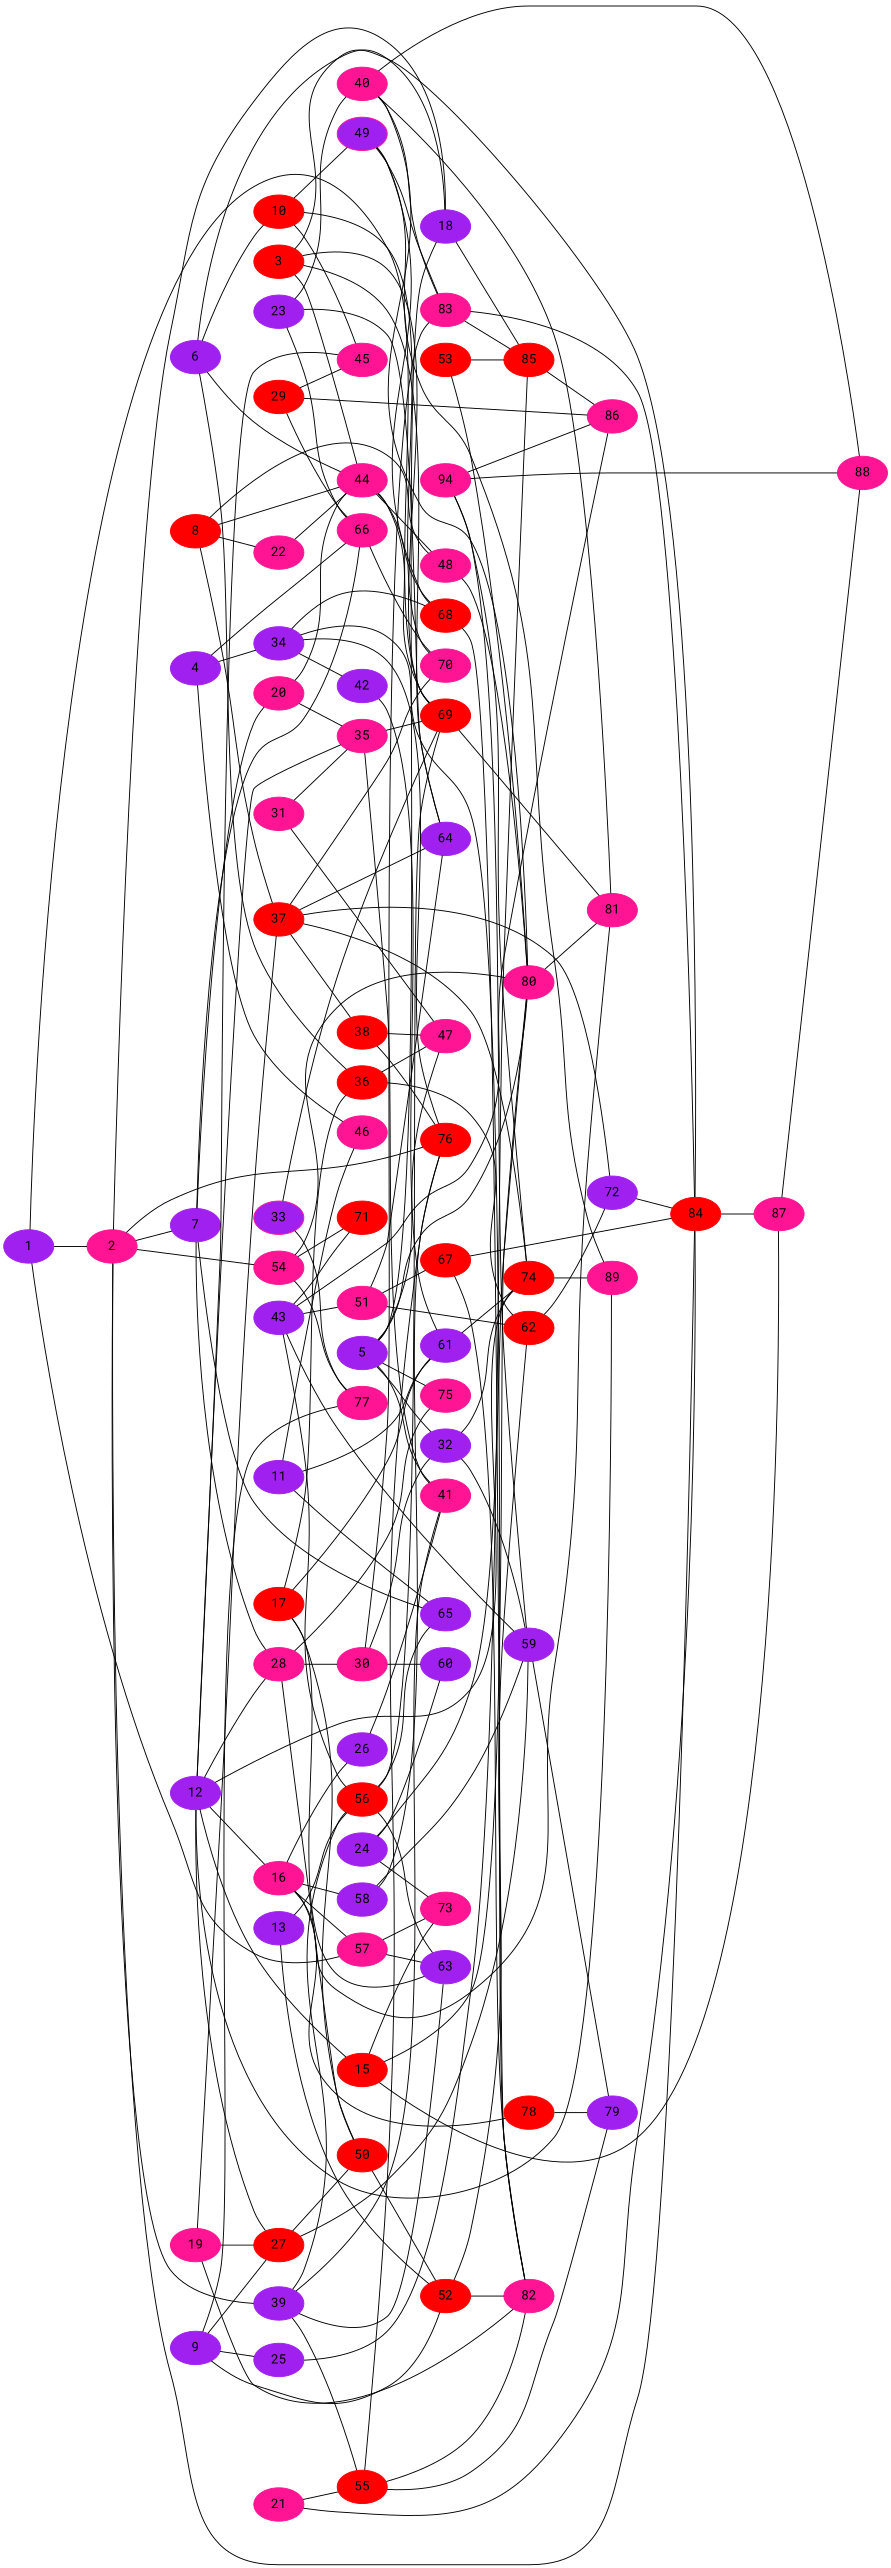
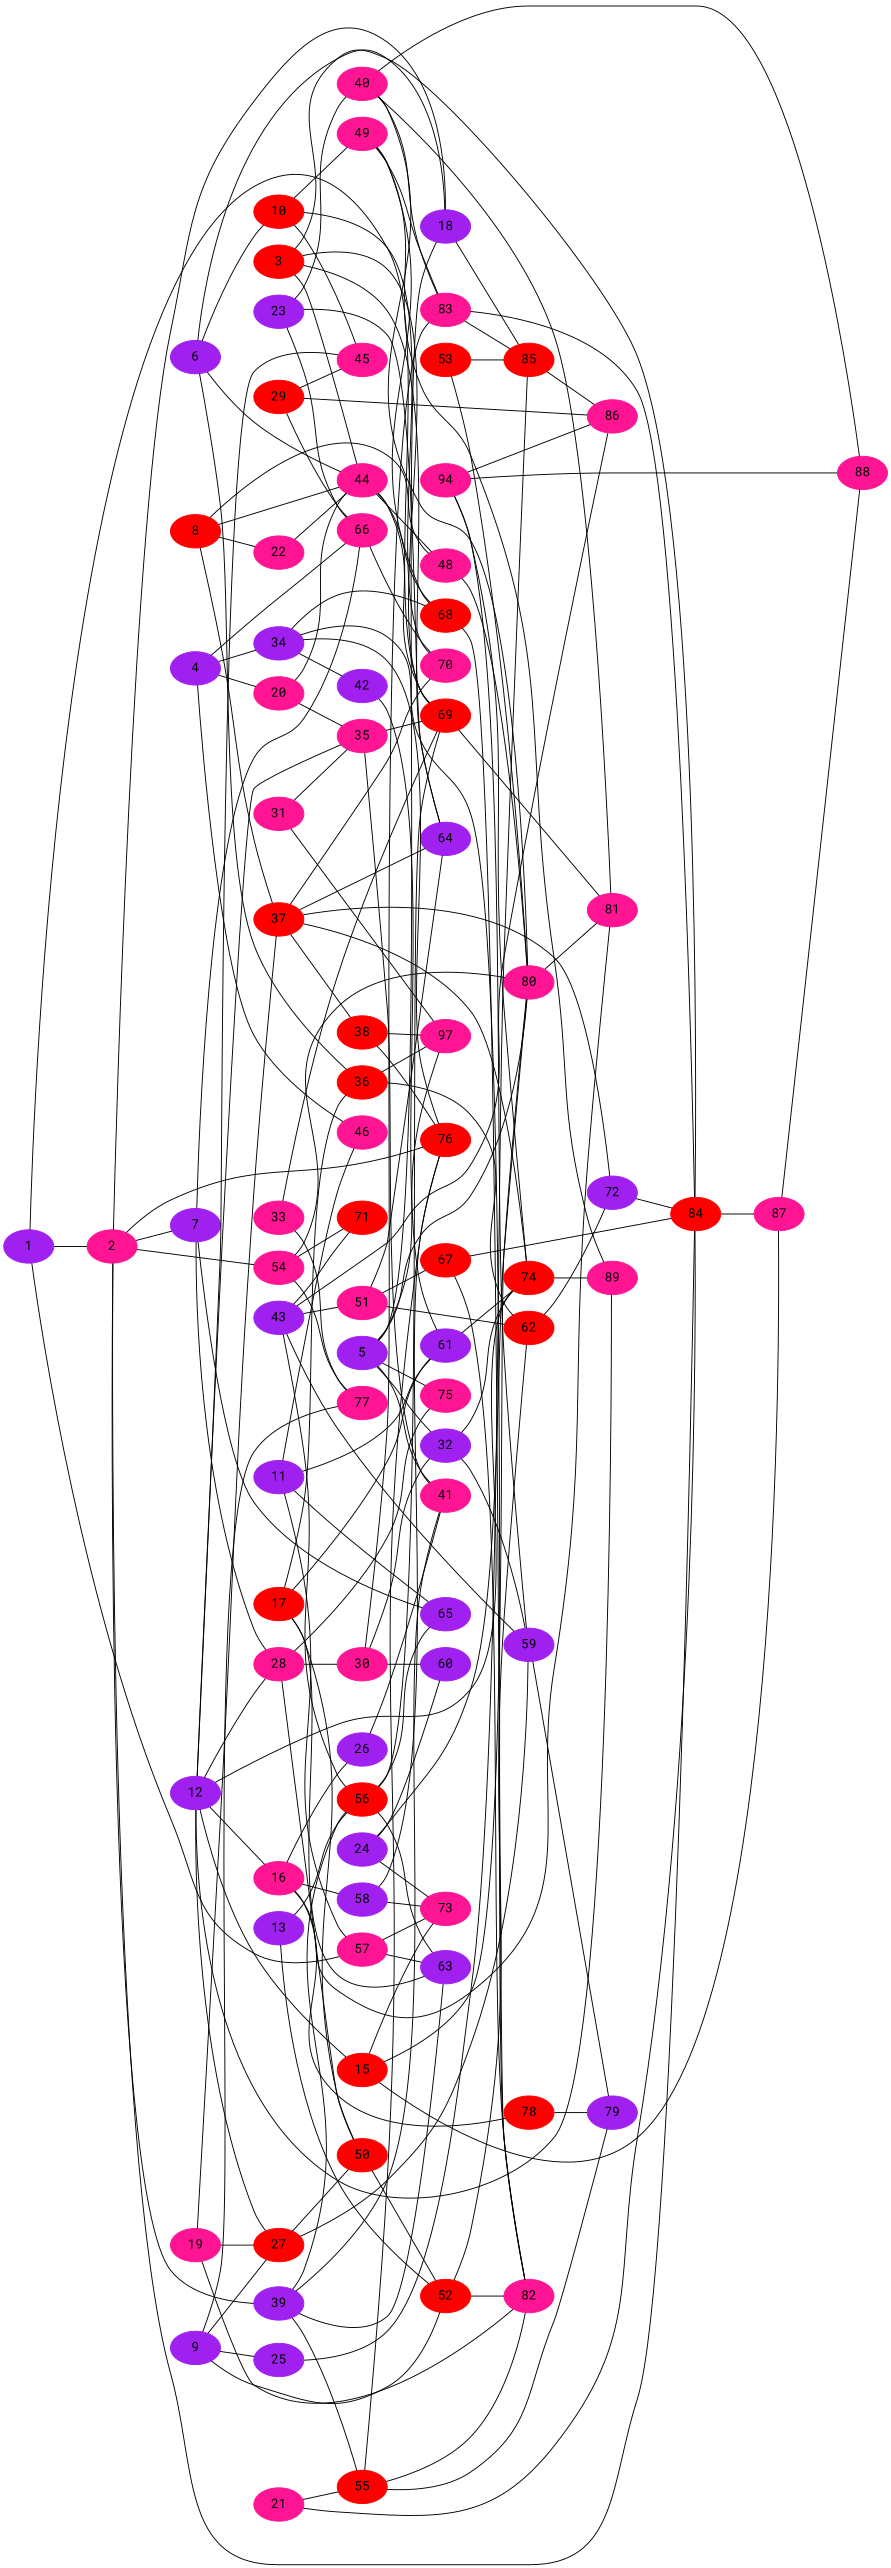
(362, 134) -> (362, 134)
(214, 955) -> (237, 681)
(446, 1036) -> (446, 1036)
(279, 1218) -> (279, 1218)
(466, 1784) -> (403, 1904)
(330, 1922) -> (309, 1718)
